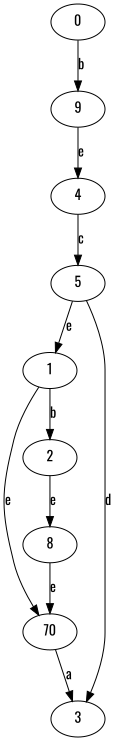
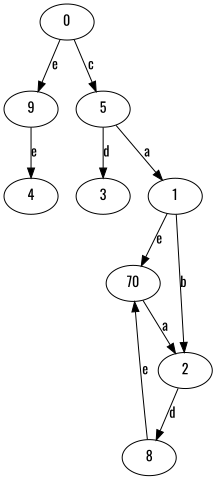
(81, 66) -> (56, 66)
(78, 235) -> (83, 61)
(69, 327) -> (148, 153)
(53, 501) -> (173, 414)
(62, 671) -> (157, 323)
